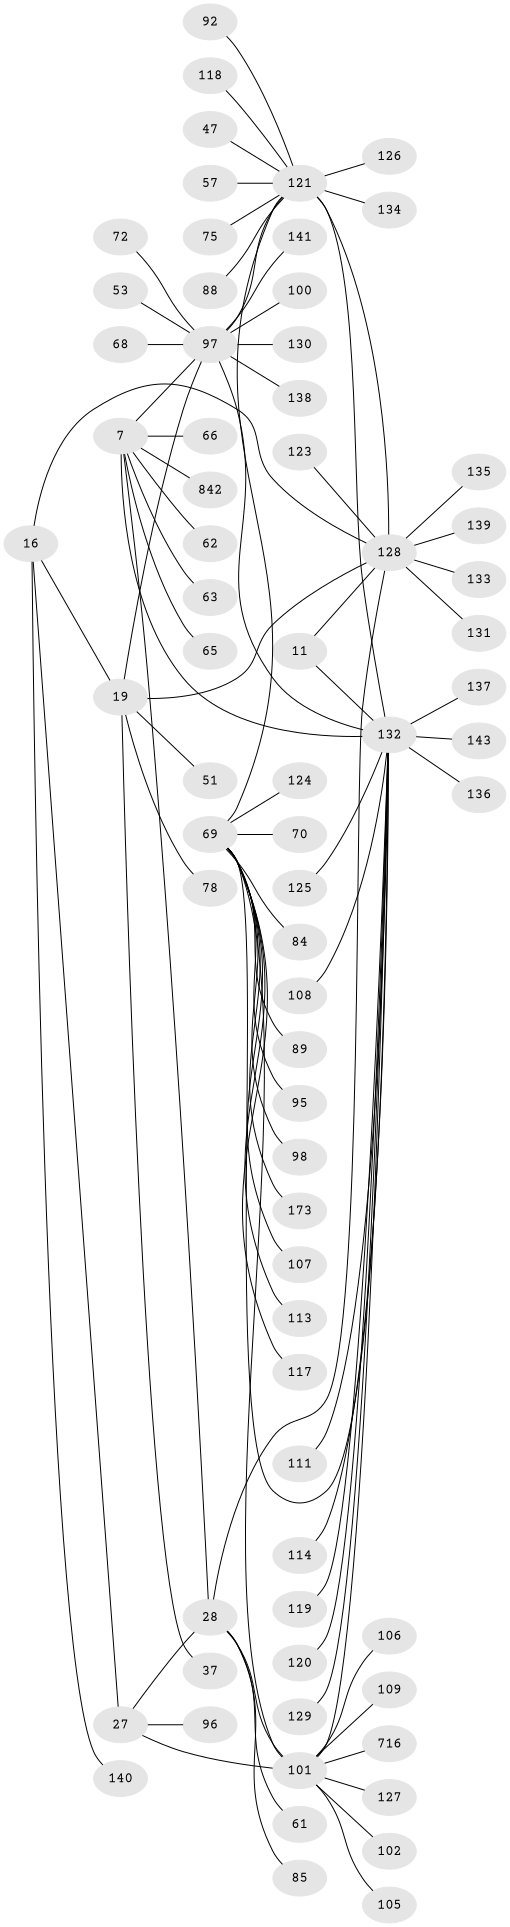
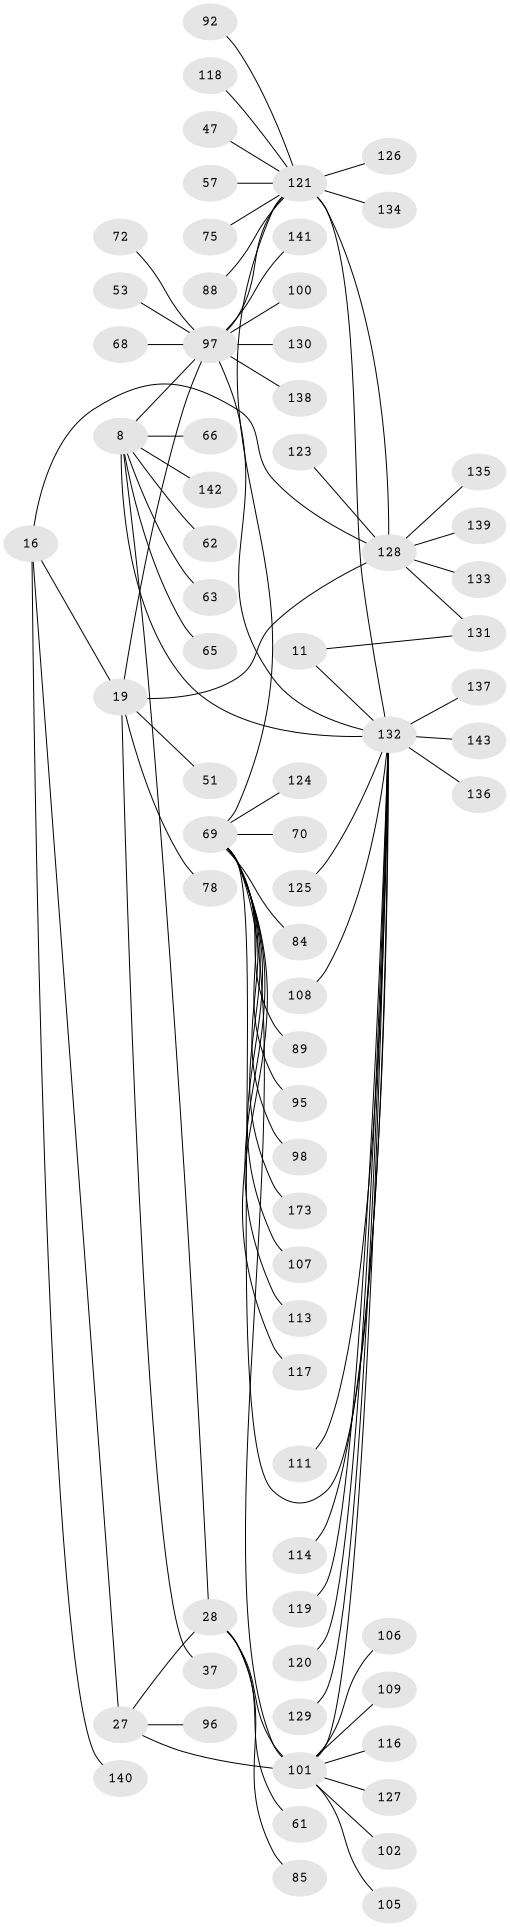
(120, 436) -> (120, 436)
(210, 490) -> (210, 490)
(345, 602) -> (389, 642)
(354, 1106) -> none
(389, 1744) -> (389, 1744)
